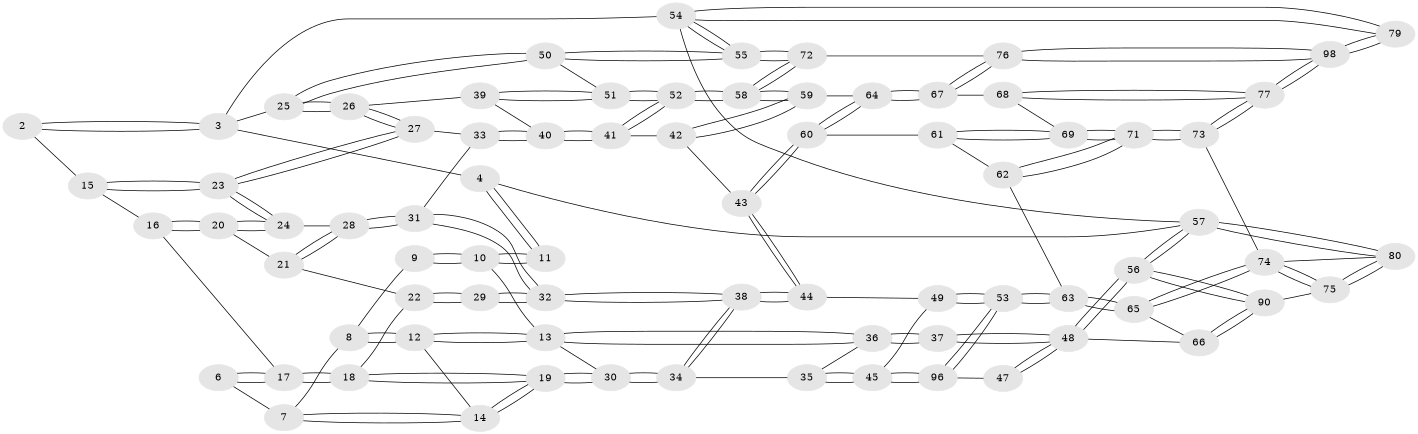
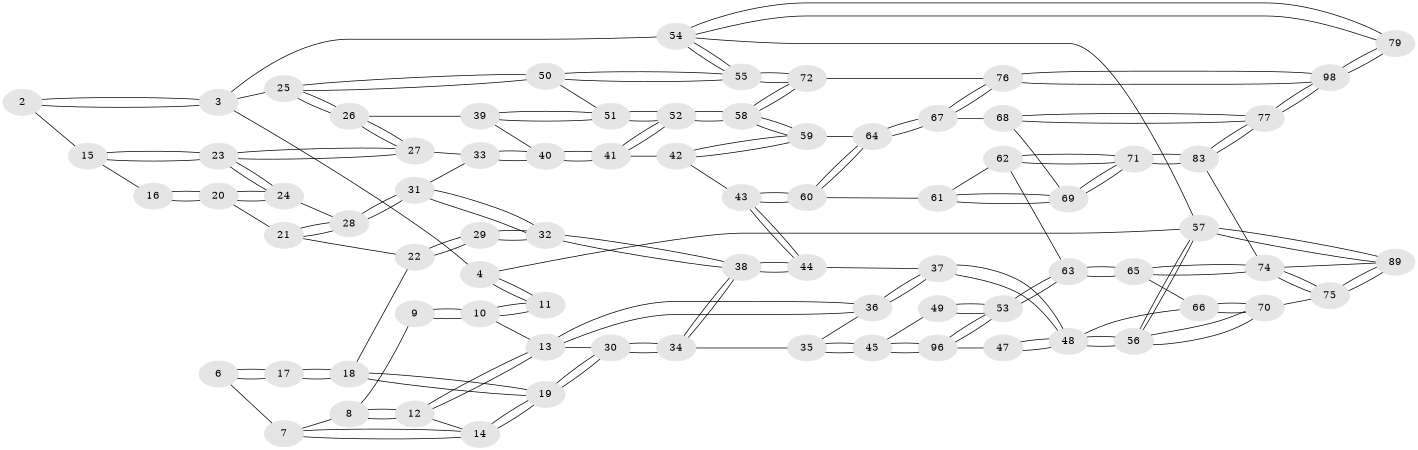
(1199, 135) -> (1199, 159)
(1395, 256) -> (1395, 262)
(872, 298) -> (872, 268)
(219, 302) -> none
(1265, 303) -> (1265, 308)
